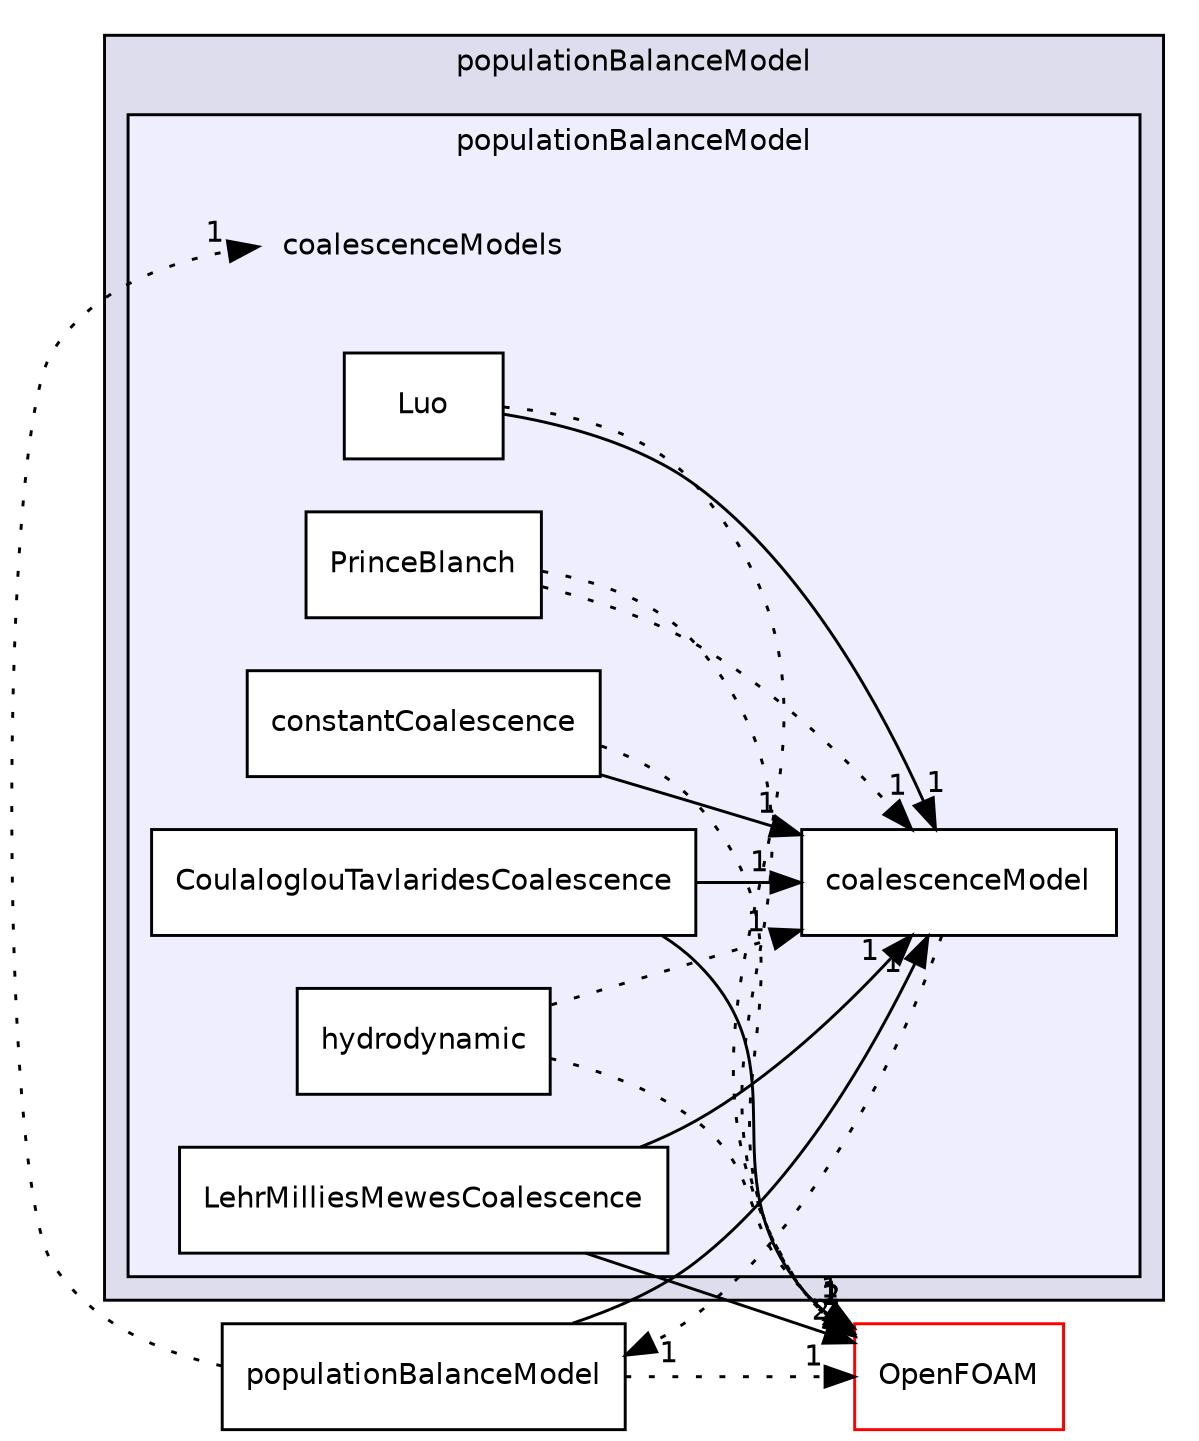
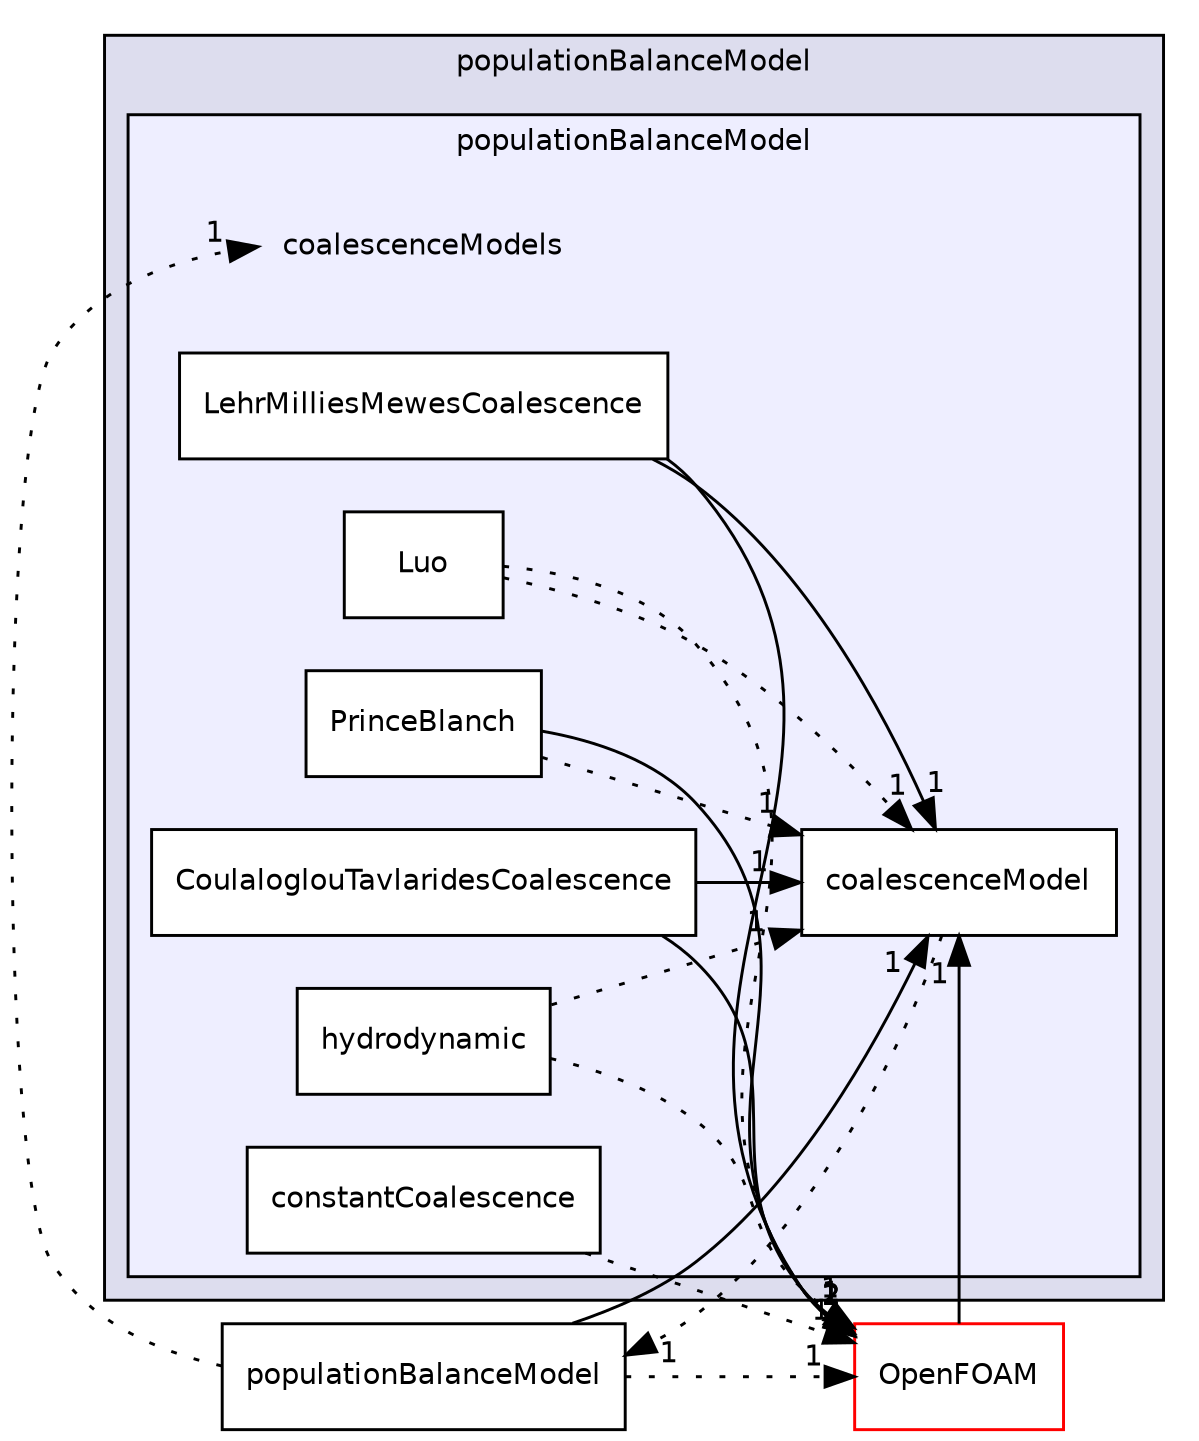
(765, 549) -> (736, 670)
(760, 766) -> (732, 855)
(652, 790) -> (959, 1145)
